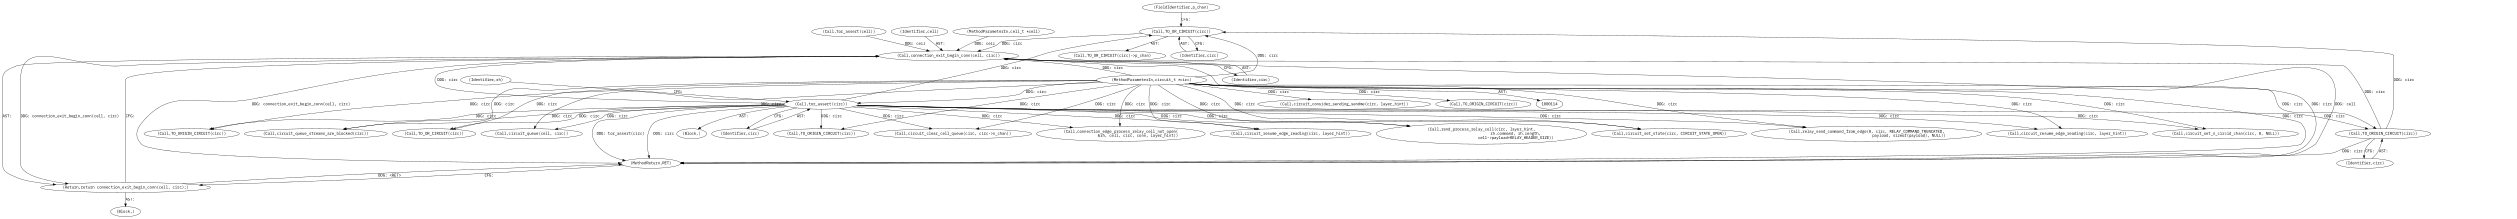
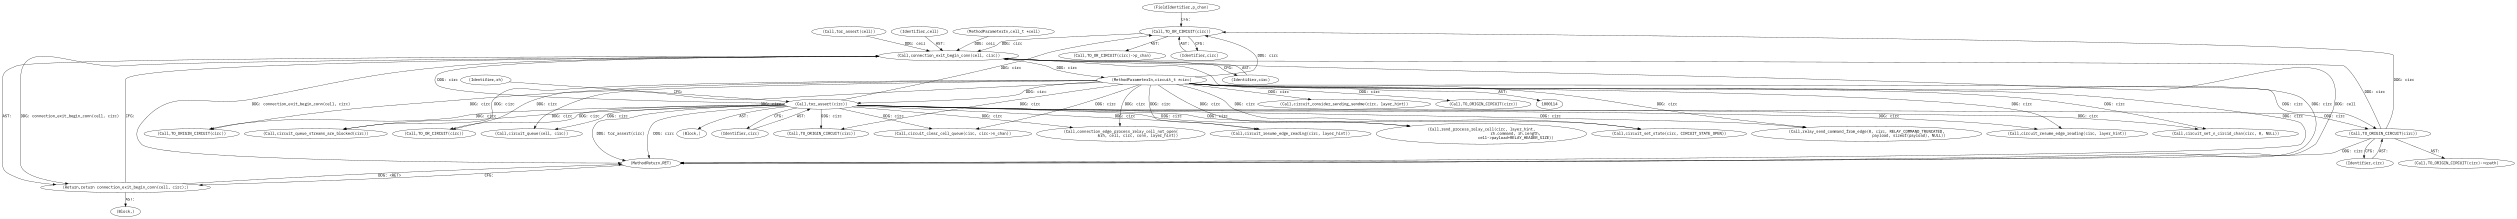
(1070, 65) -> (1052, 69)
none -> (2456, 163)
